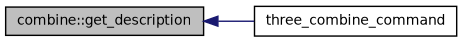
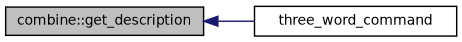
(356, 21) -> (356, 21)
